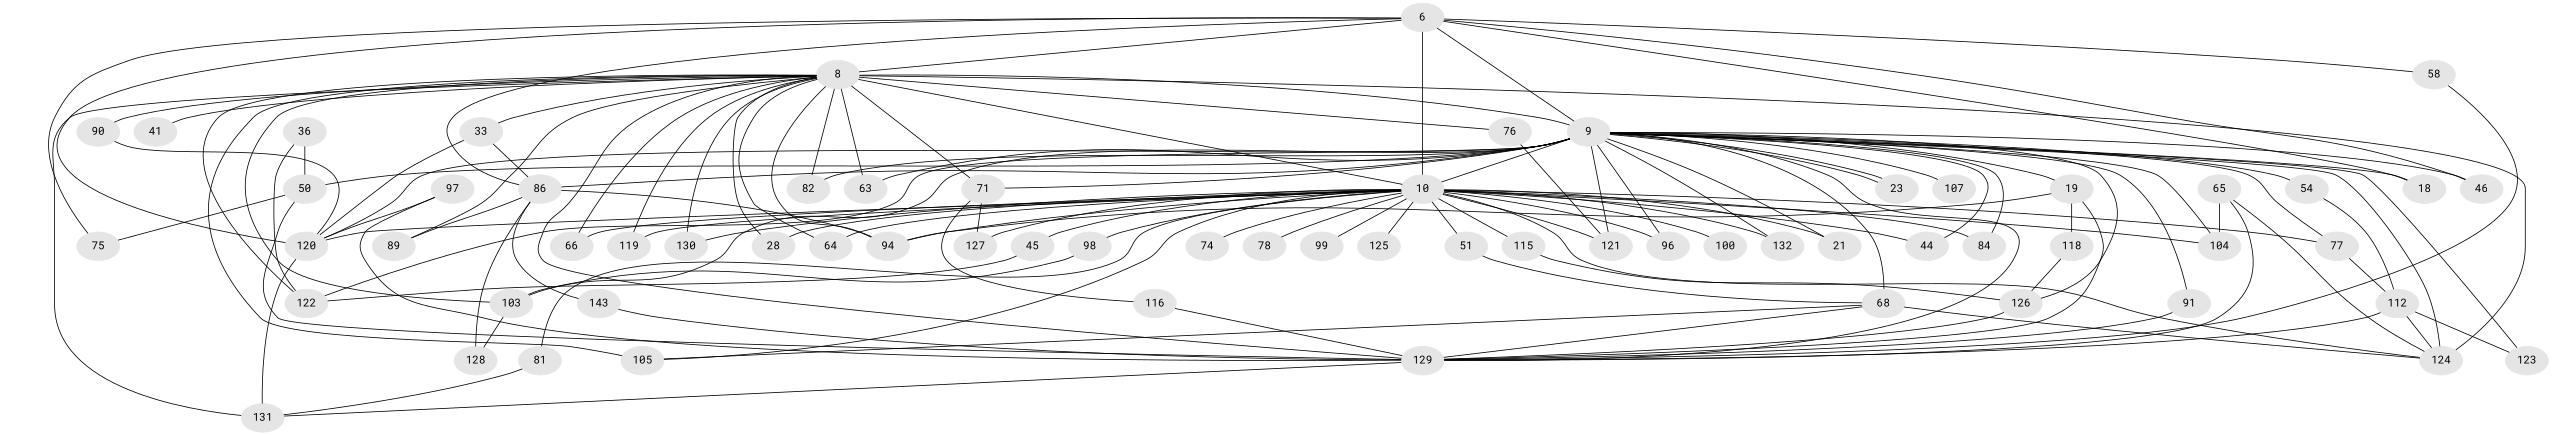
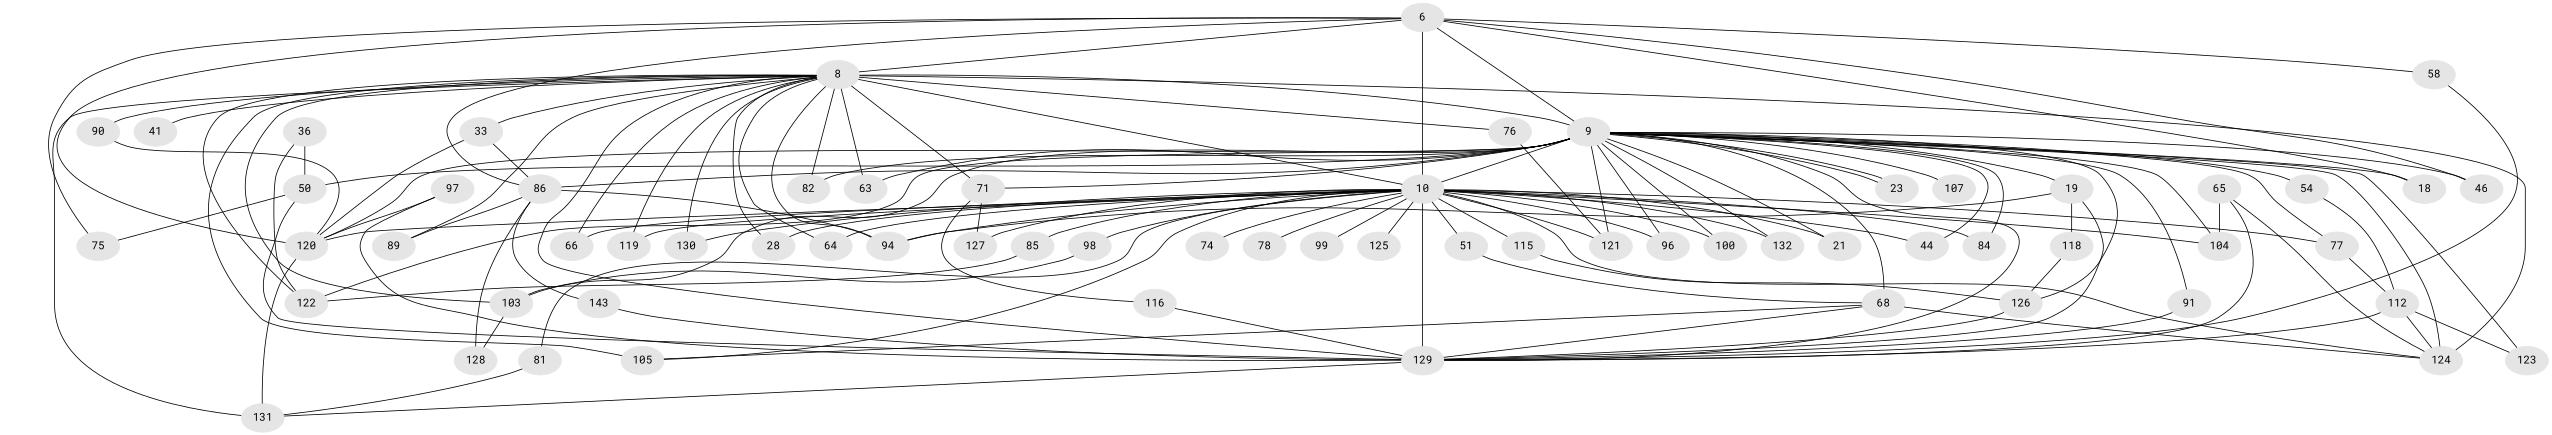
none -> (1657, 189)
(1033, 246) -> (1033, 246)
none -> (1423, 275)
